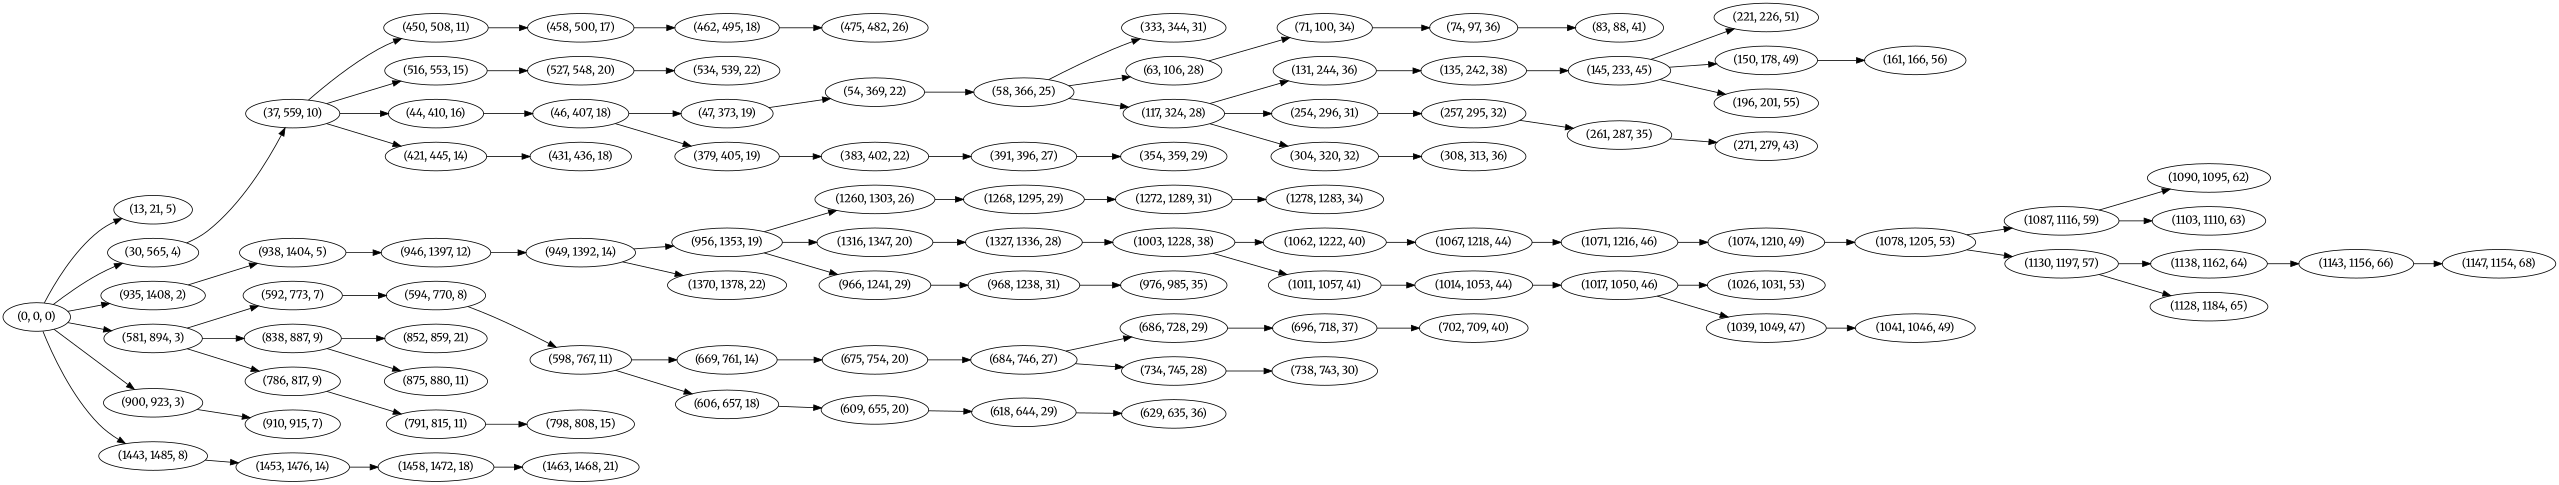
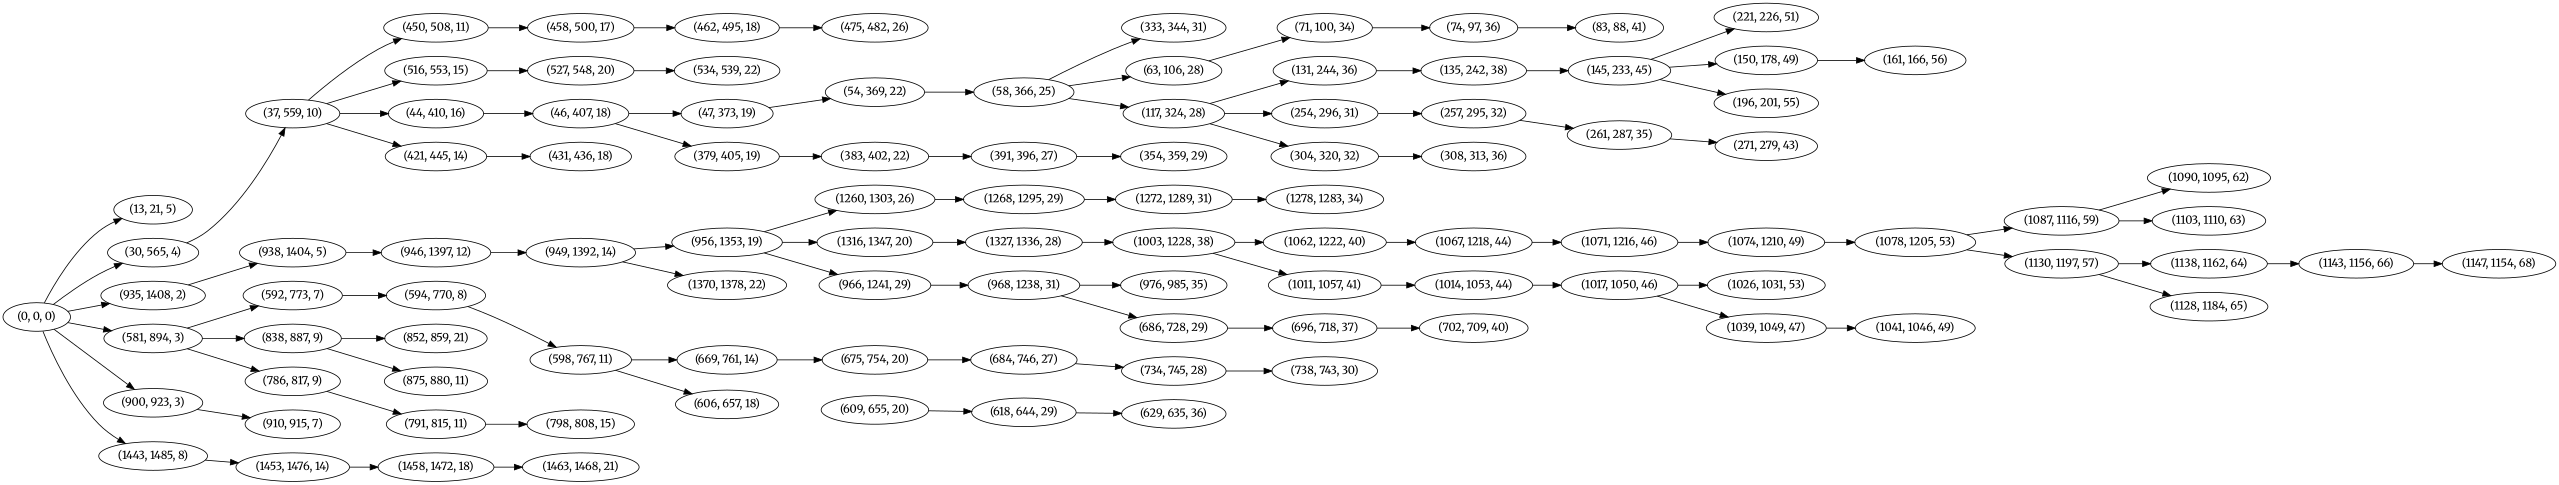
(1095, 345) -> (1095, 306)
(796, 407) -> none
